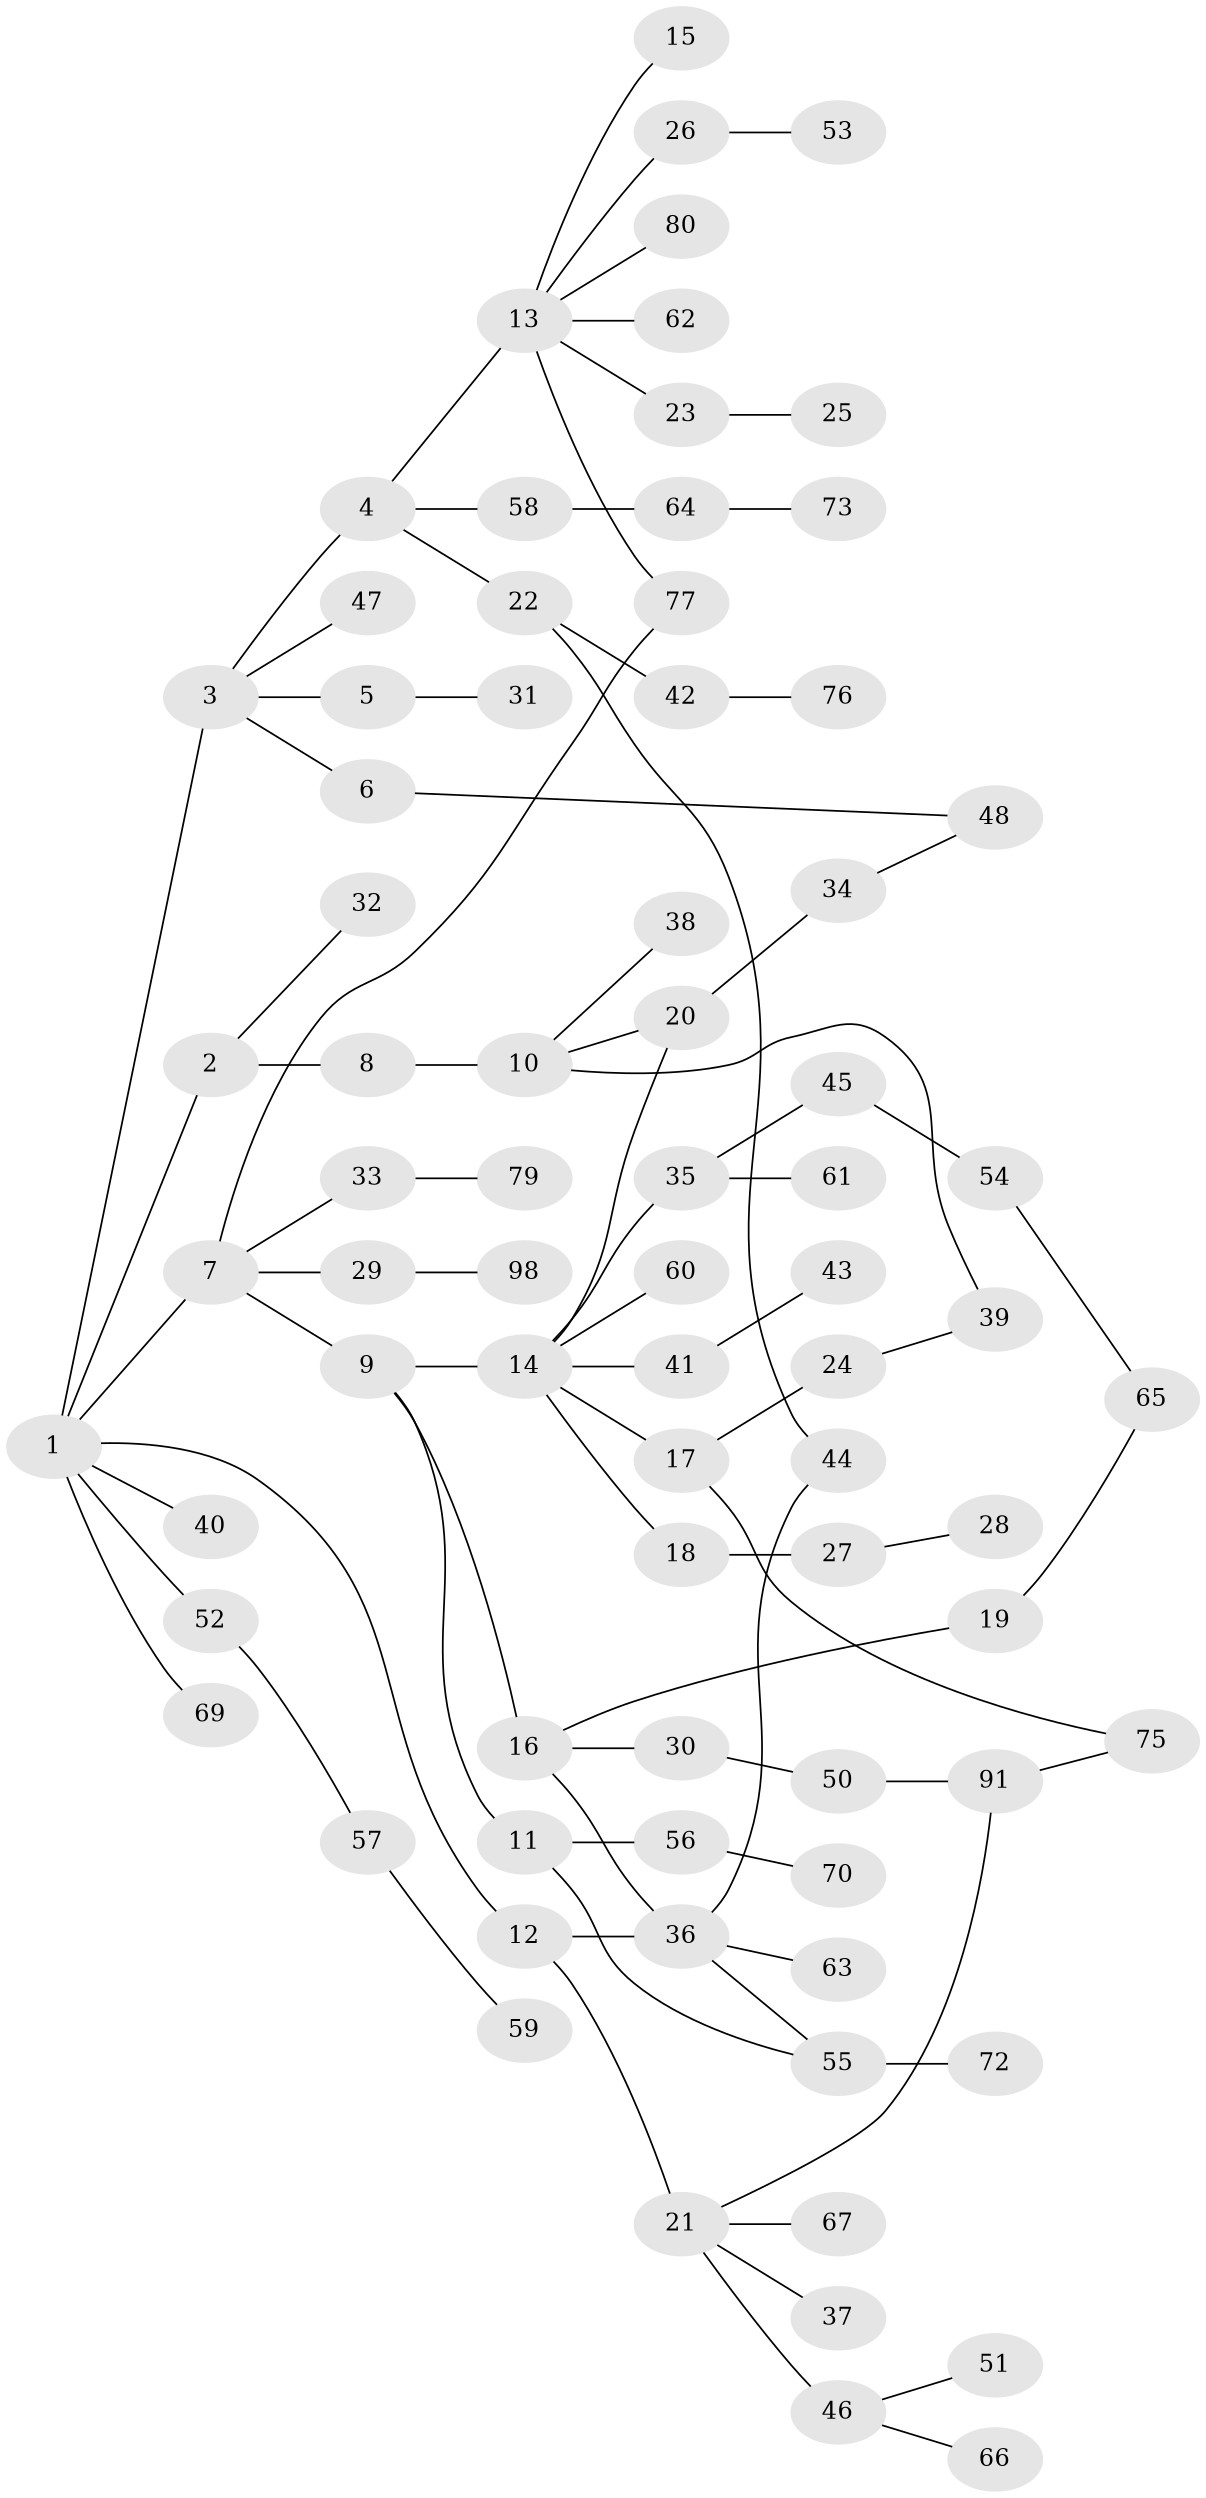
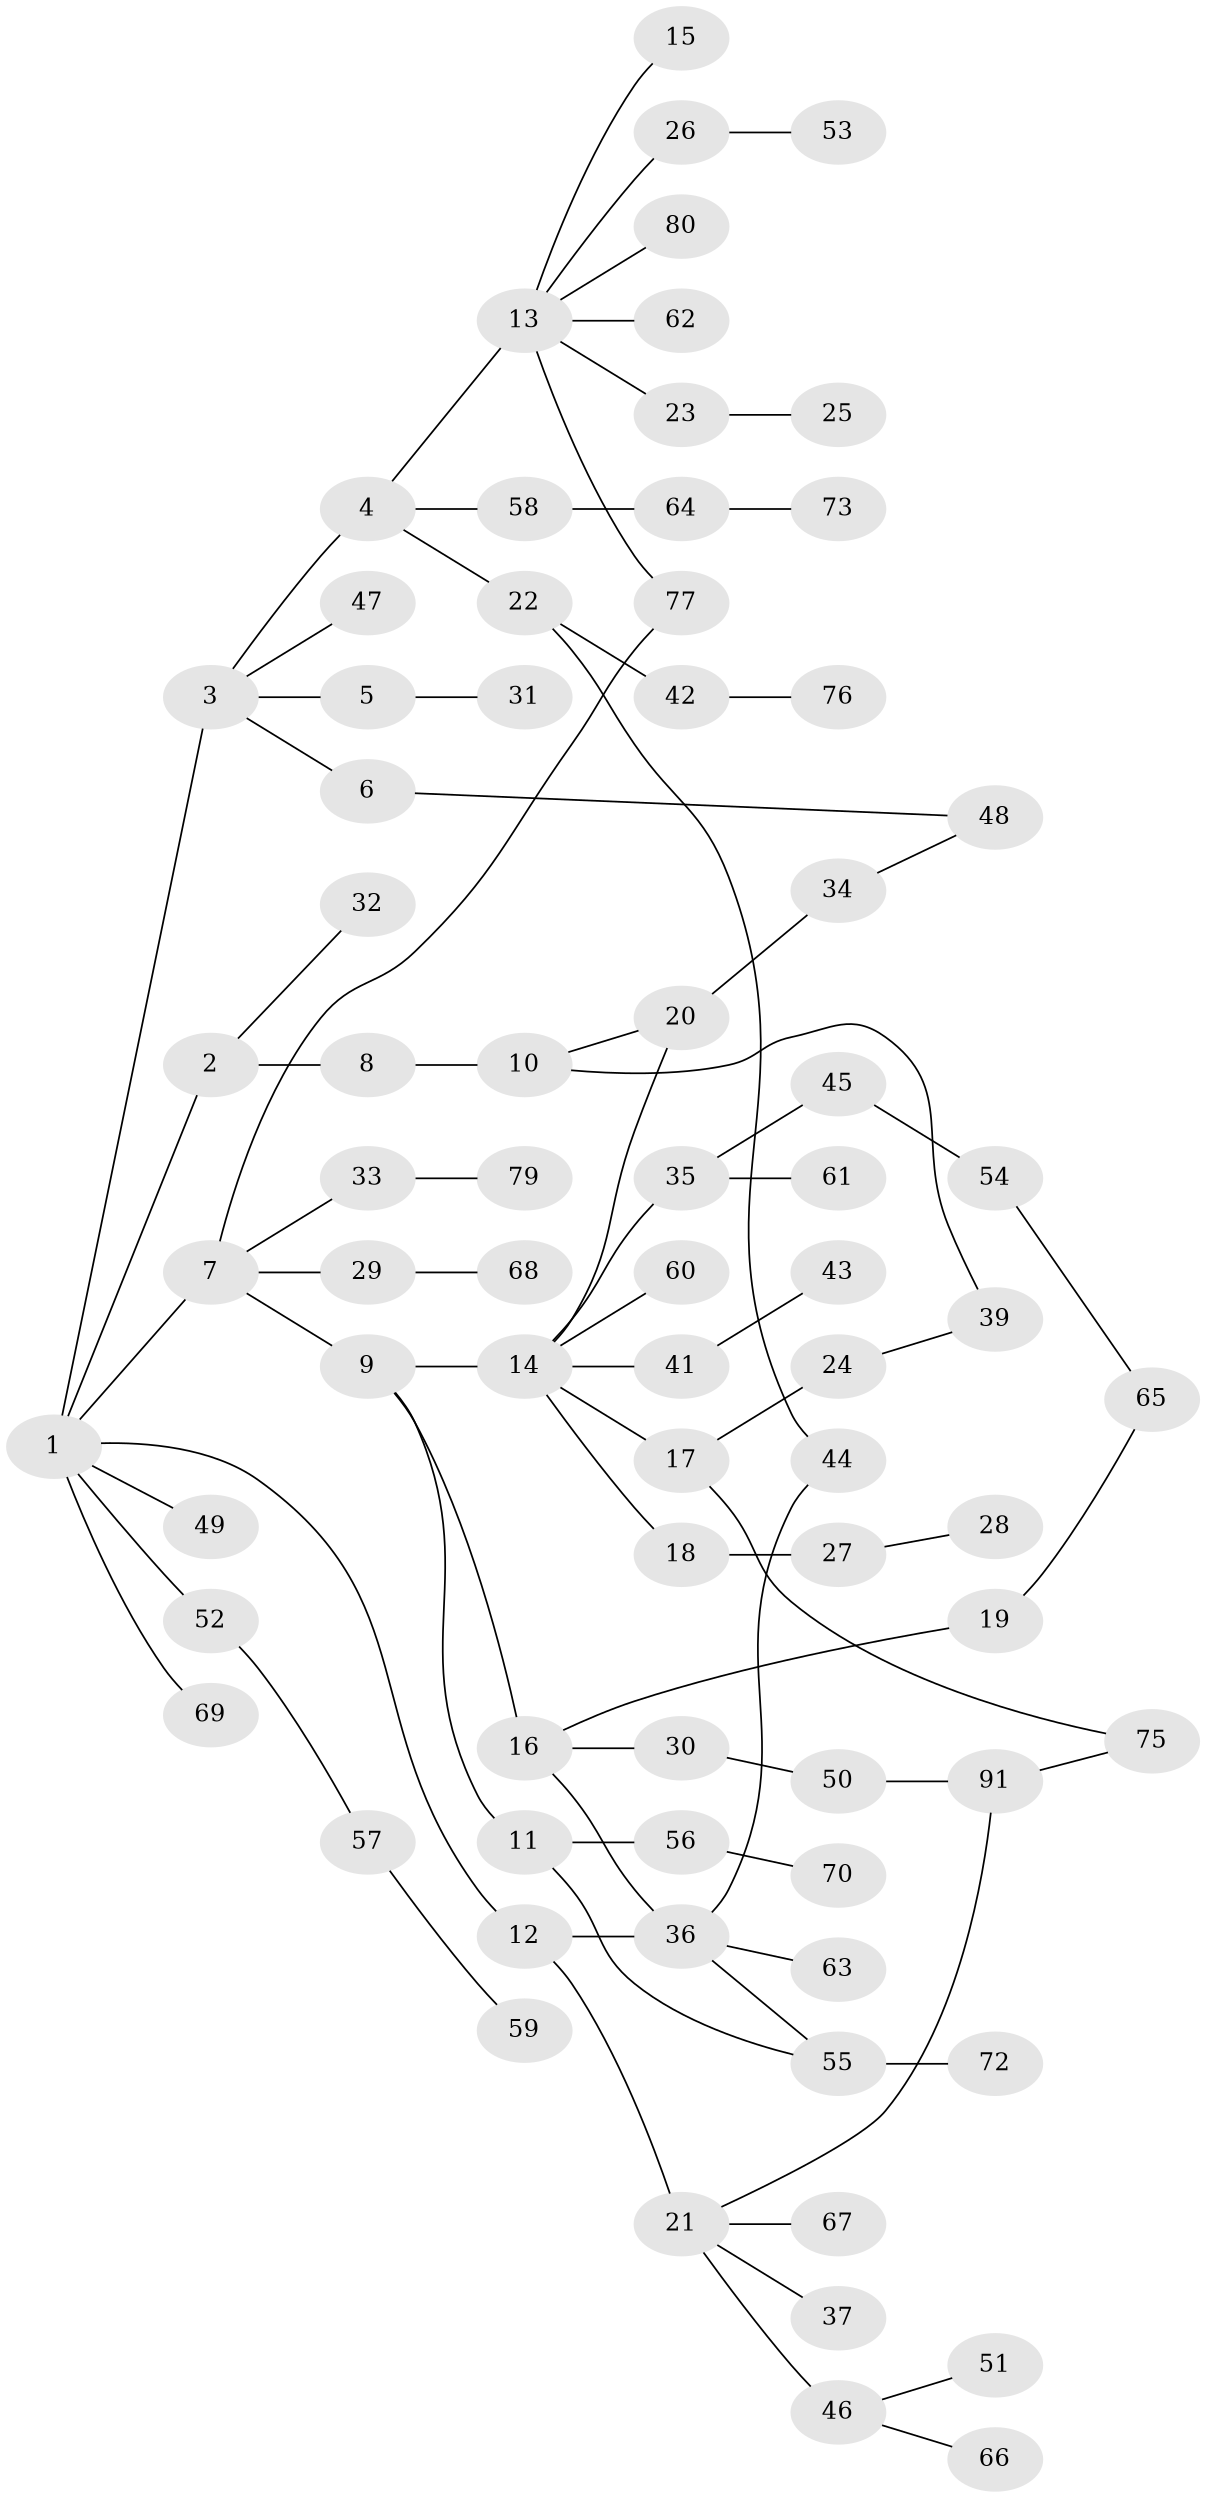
(682, 924) -> none
(525, 1272) -> (525, 1272)
(211, 1527) -> (211, 1527)
